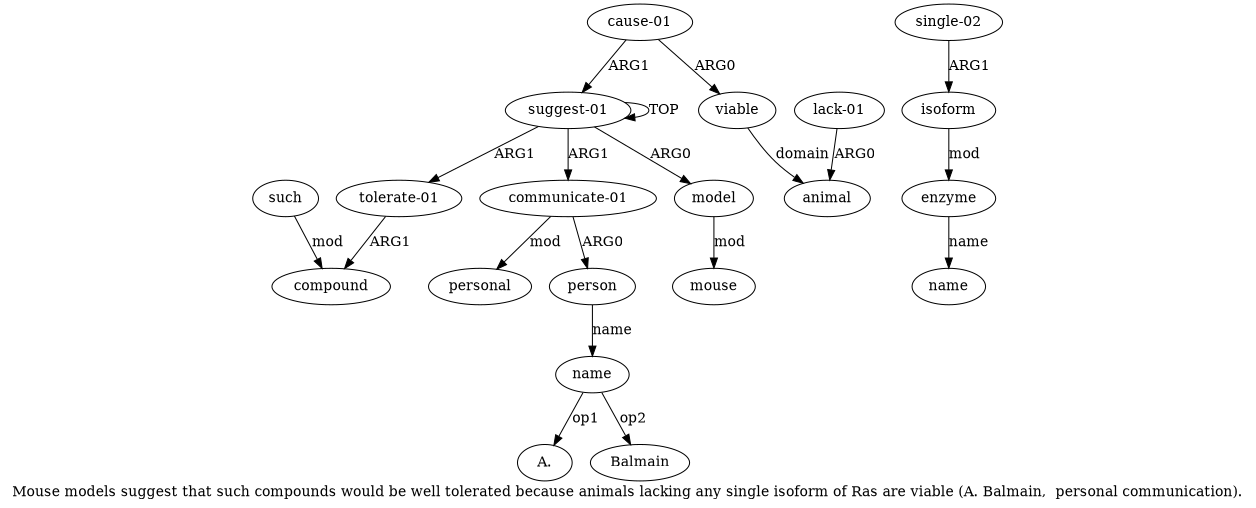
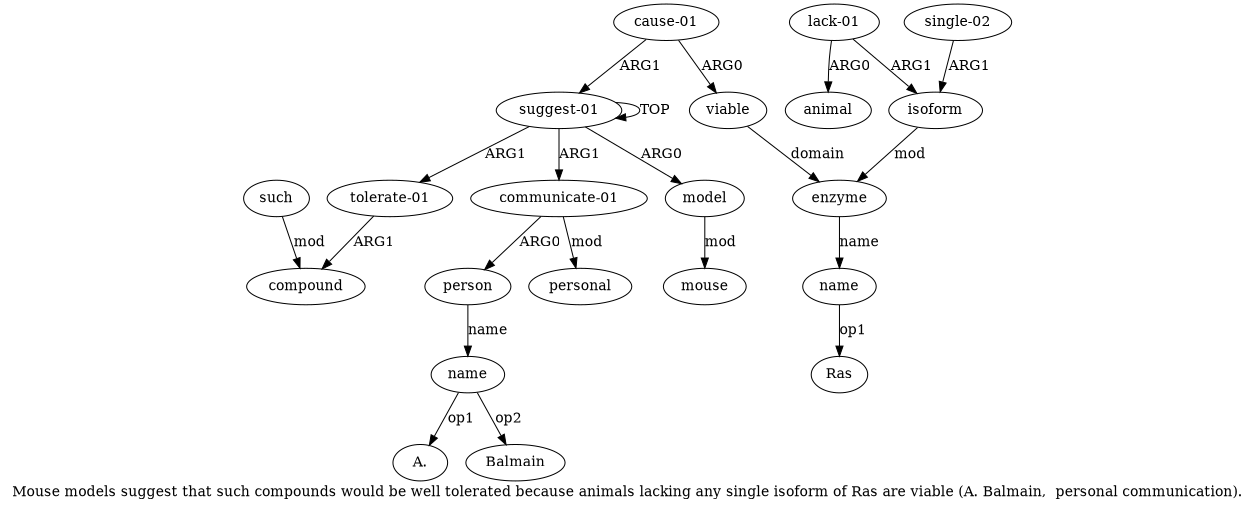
none -> (881, 63)
(769, 155) -> (779, 151)
none -> (839, 375)
